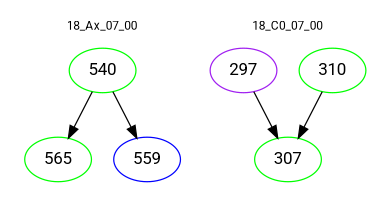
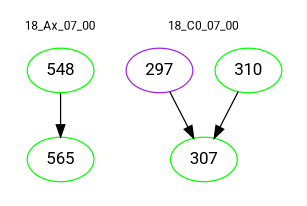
(103, 70) -> (61, 70)
(147, 159) -> none
